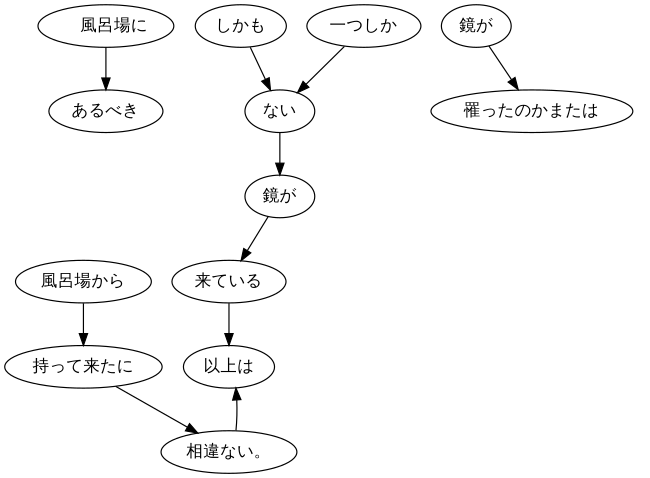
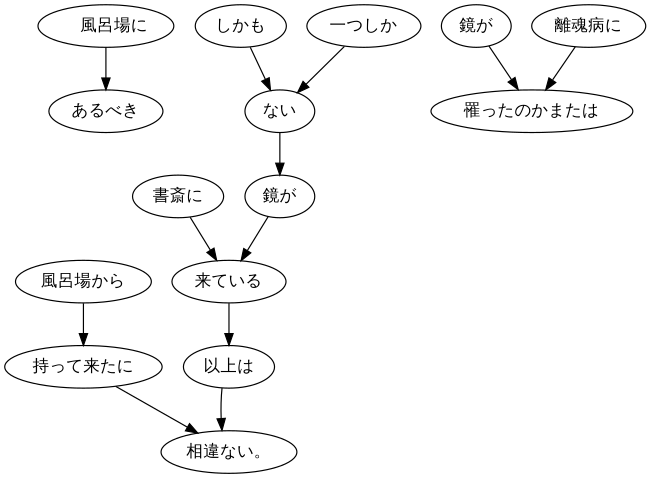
none -> (589, 26)
none -> (178, 196)
(237, 415) -> (221, 403)
